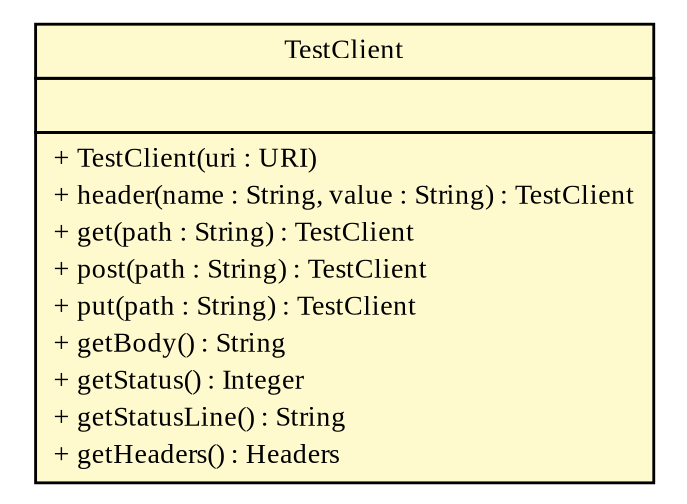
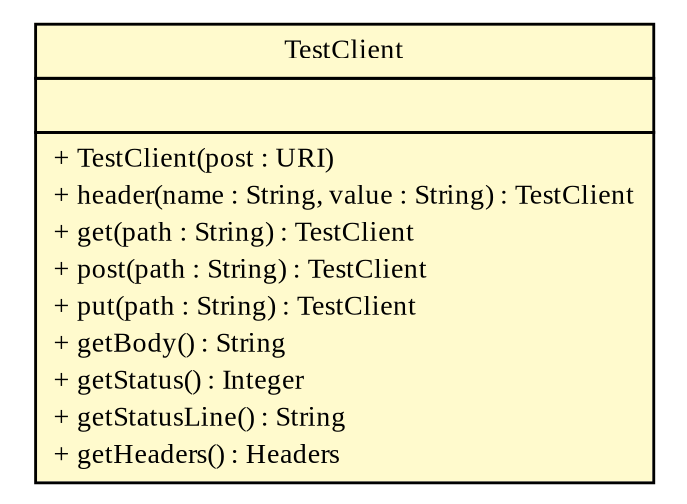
(185, 158) -> (194, 158)
